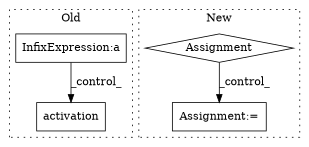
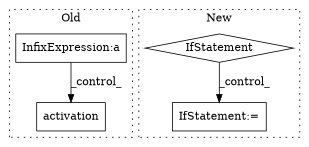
(219, 48) -> (219, 48)
(219, 117) -> (219, 117)
